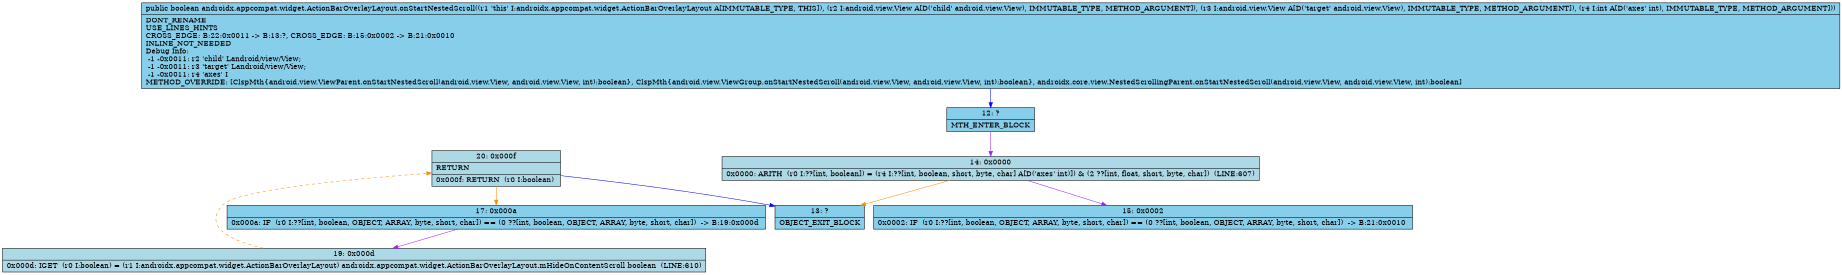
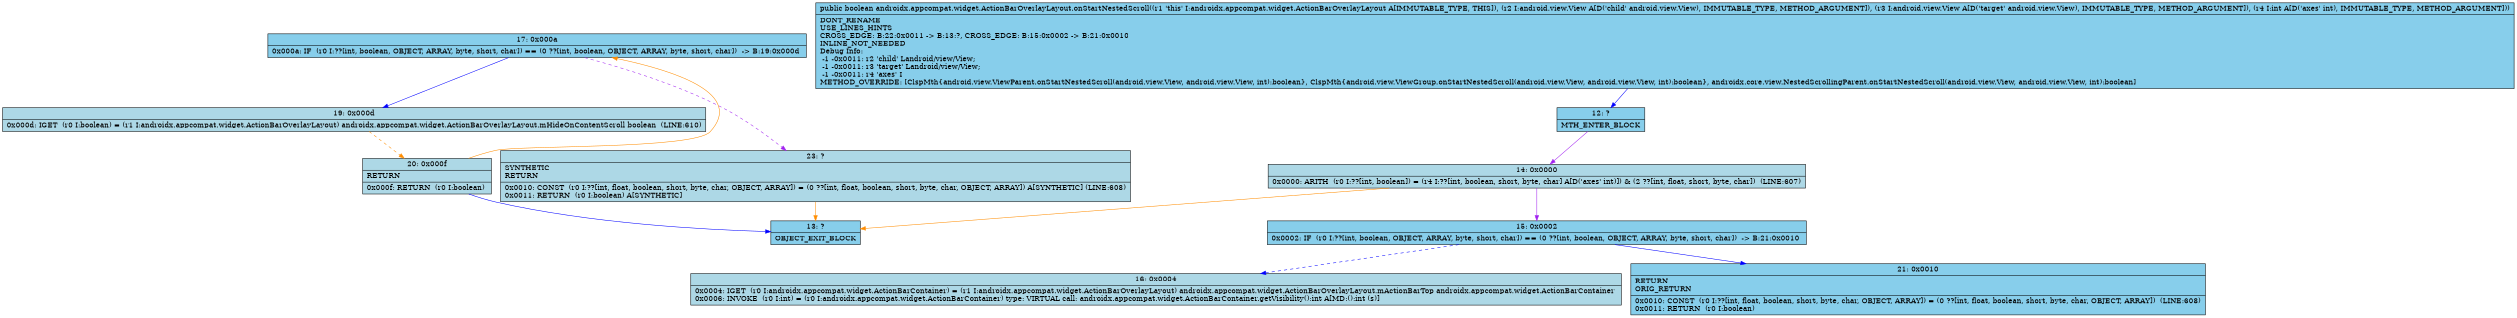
none -> (816, 176)
(428, 238) -> (448, 82)
none -> (1156, 289)
none -> (1918, 289)
